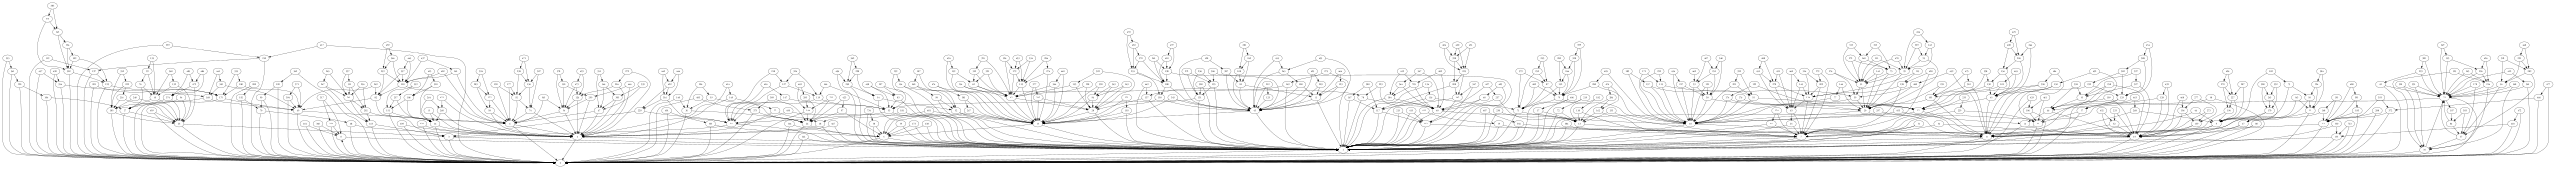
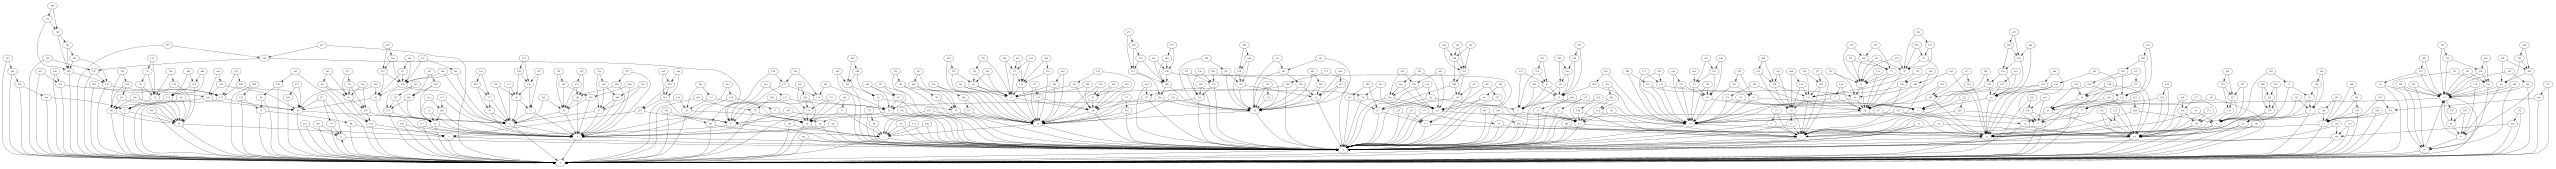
(1954, 90) -> none
(292, 103) -> (311, 104)
none -> (1849, 104)
(260, 152) -> (530, 62)
